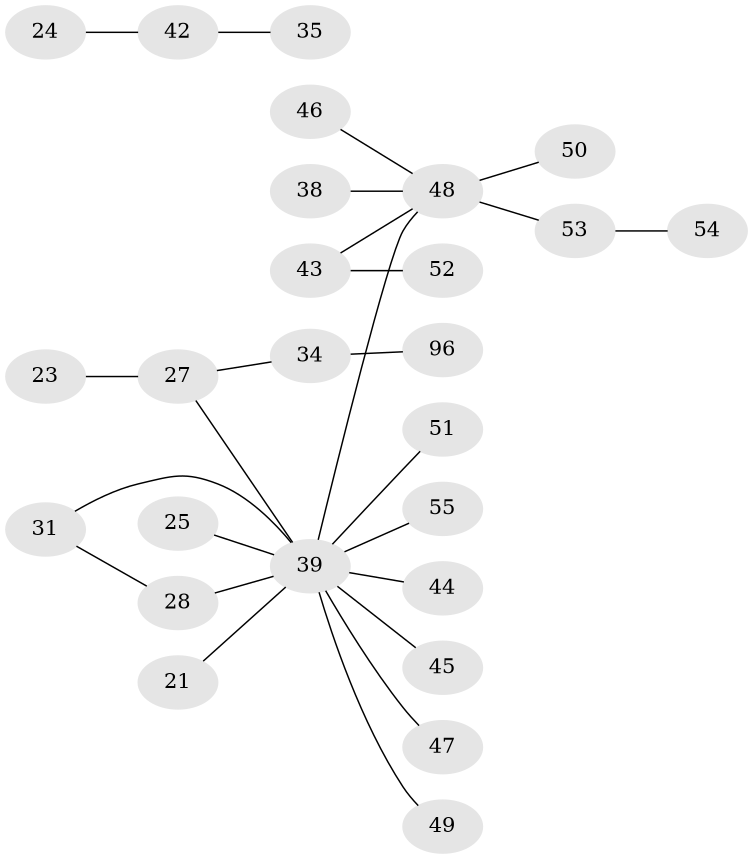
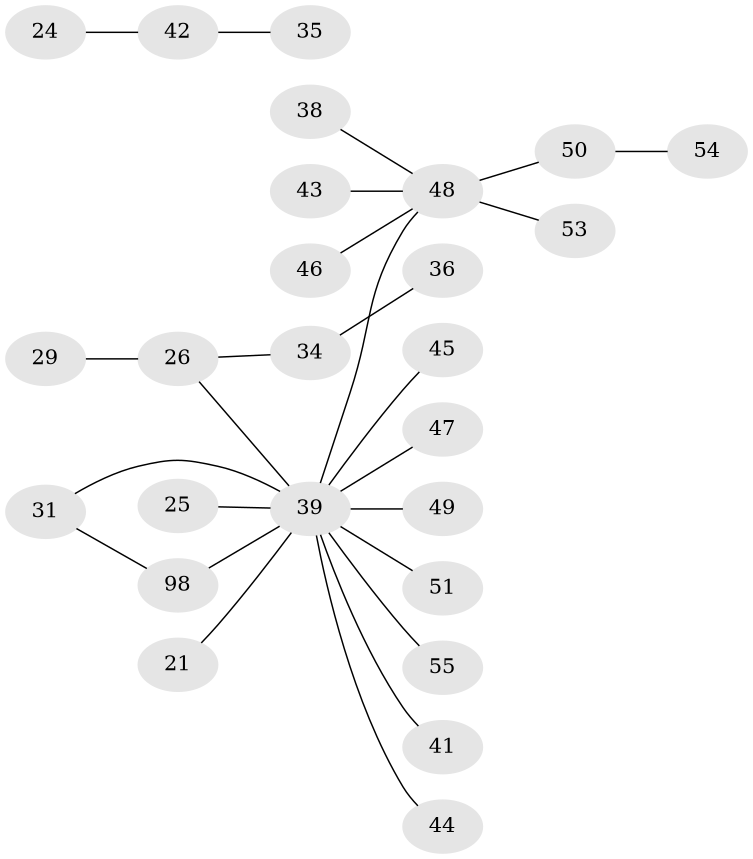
(642, 231) -> (642, 151)
(443, 271) -> none
(443, 350) -> (443, 271)
(46, 377) -> (46, 359)
(178, 377) -> (178, 359)
(178, 603) -> (178, 585)
none -> (443, 747)
